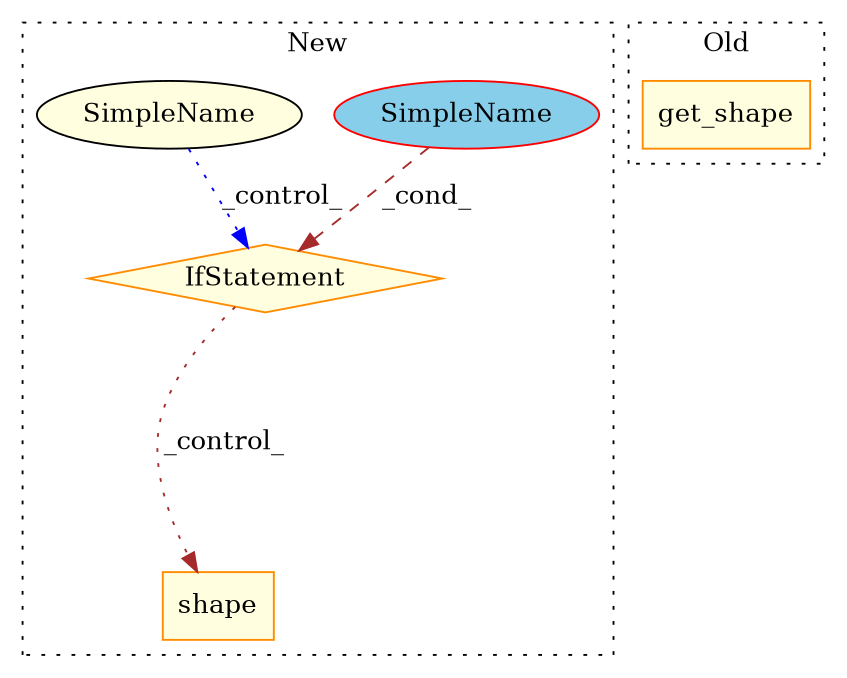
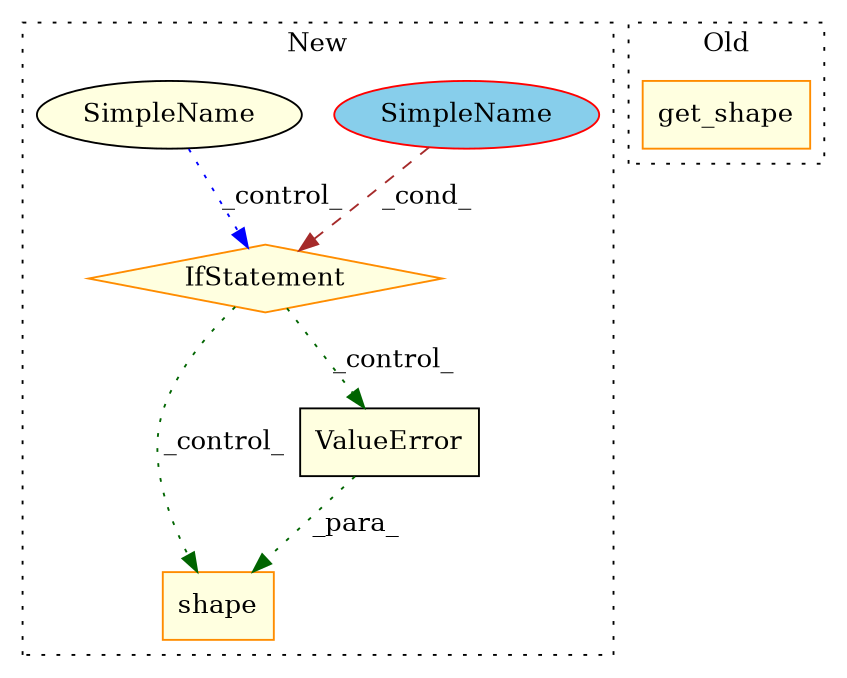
(160, 422) -> (160, 422)
none -> (390, 442)
